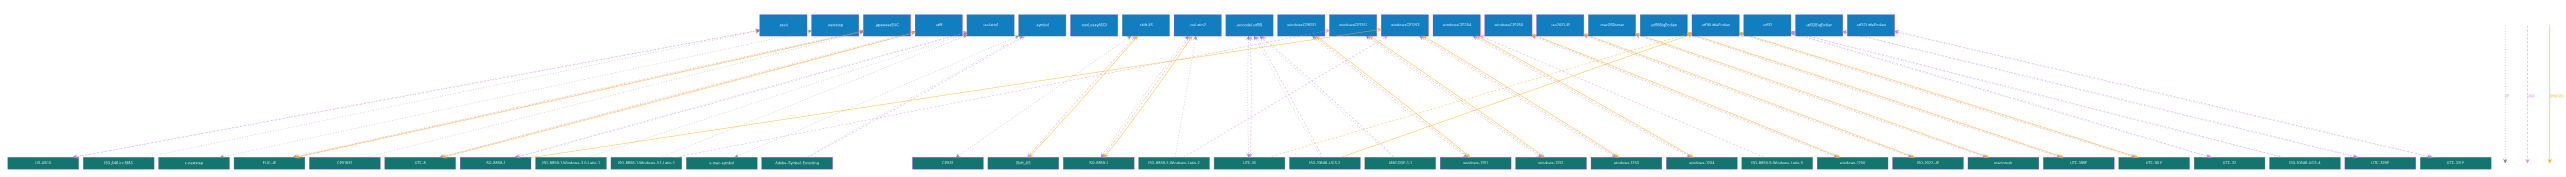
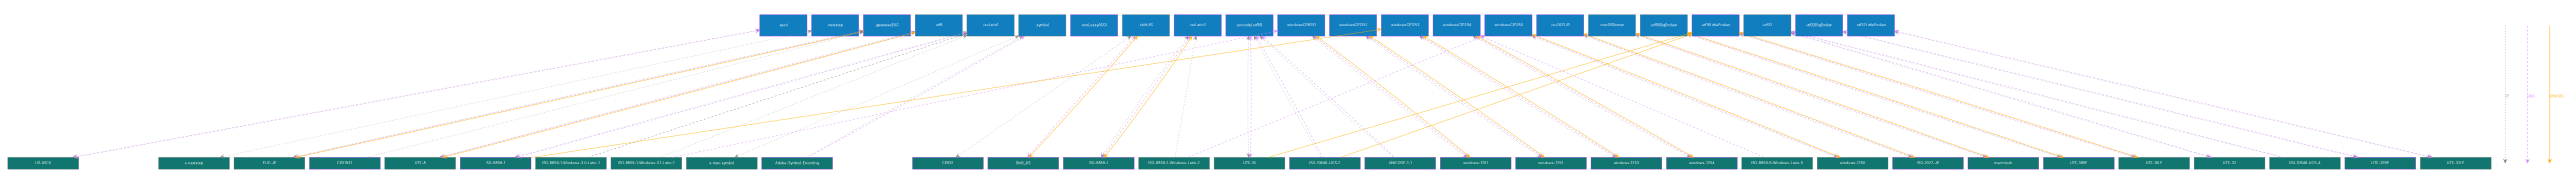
(939, 25) -> (939, 25)
(1001, 94) -> (974, 94)
(1479, 95) -> (1479, 95)
(776, 96) -> (776, 96)
(1284, 98) -> (1335, 97)
(119, 163) -> none
(1400, 163) -> (1400, 163)
